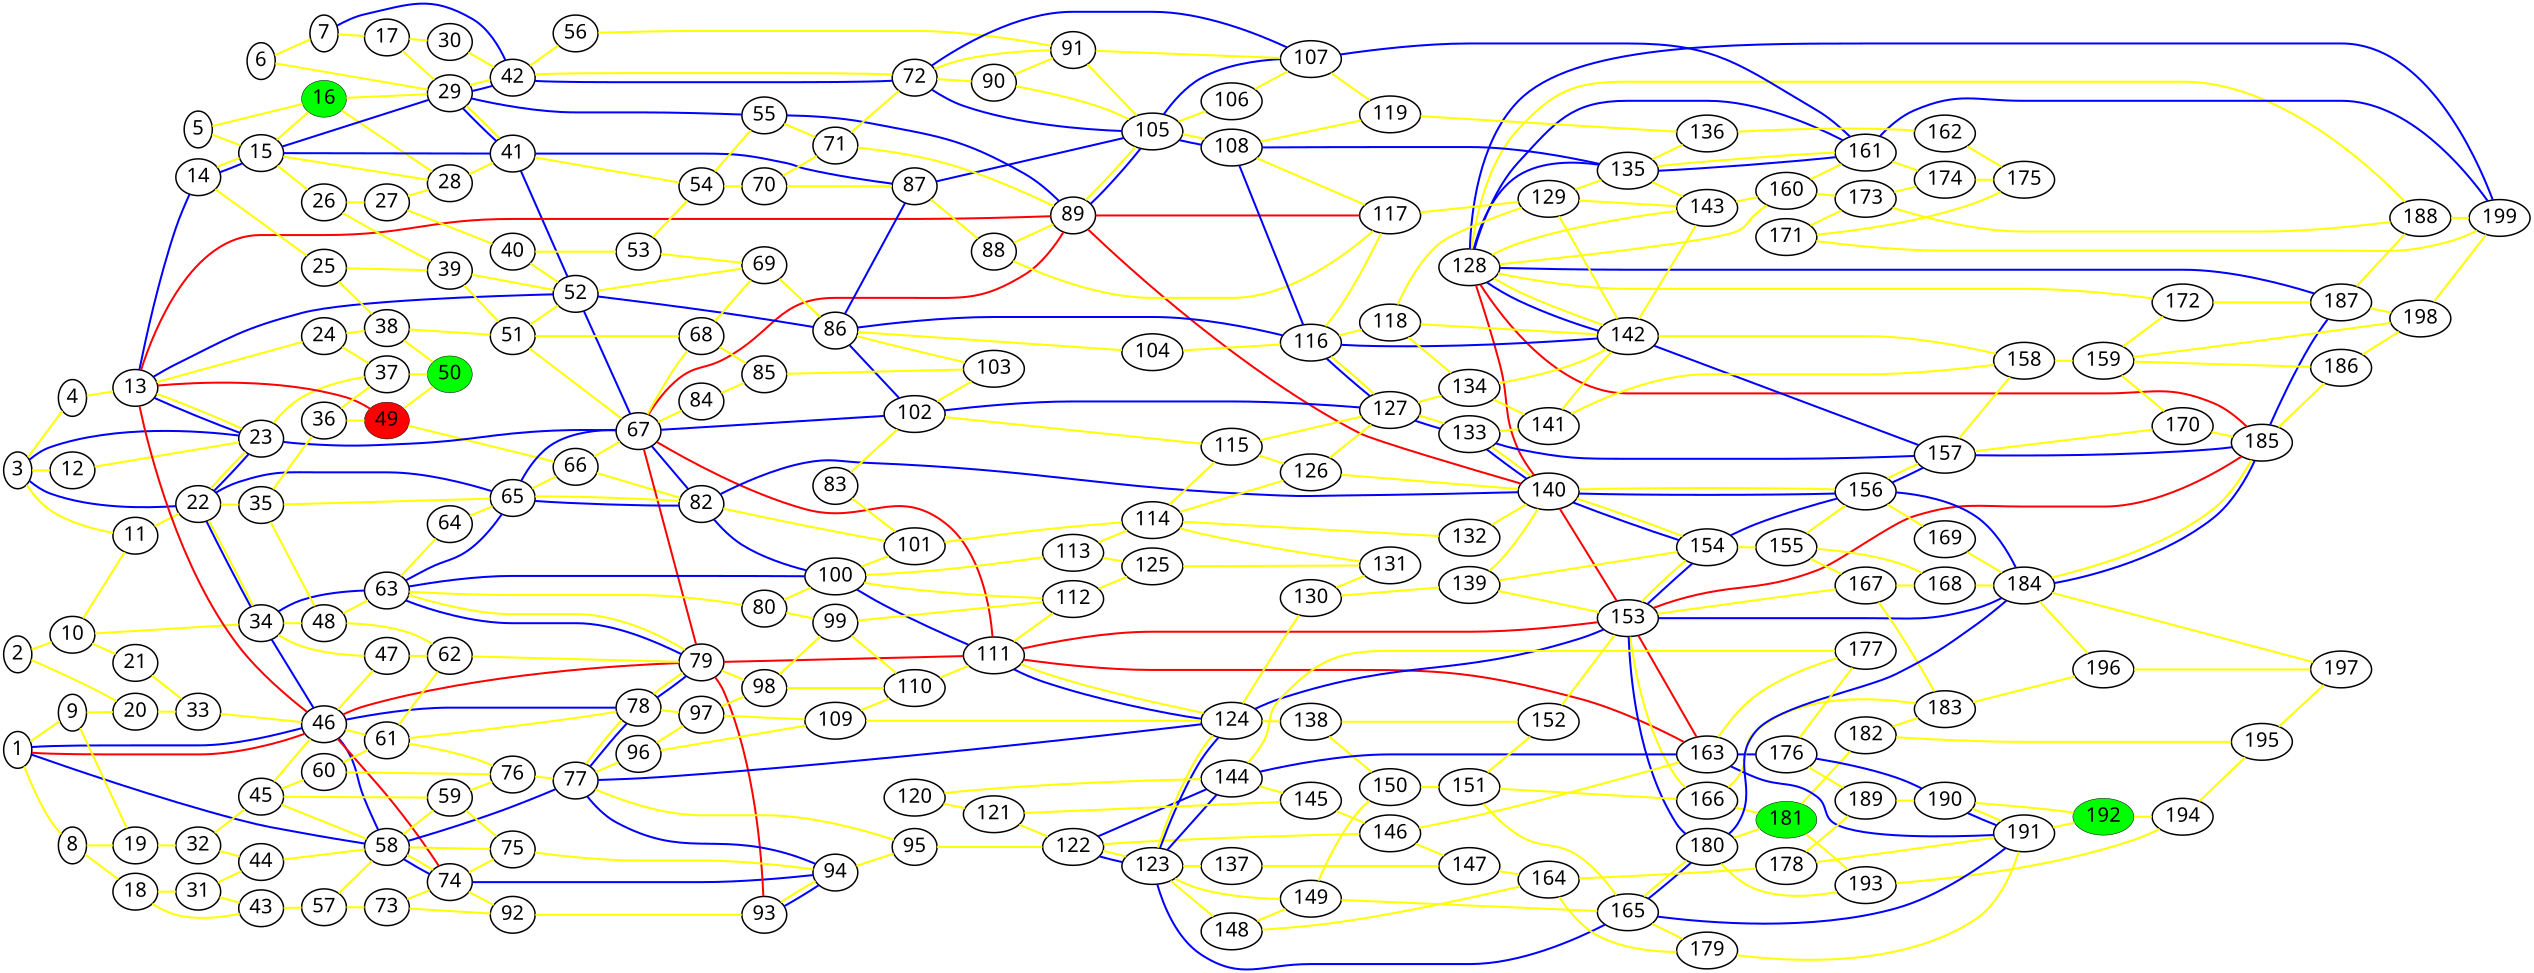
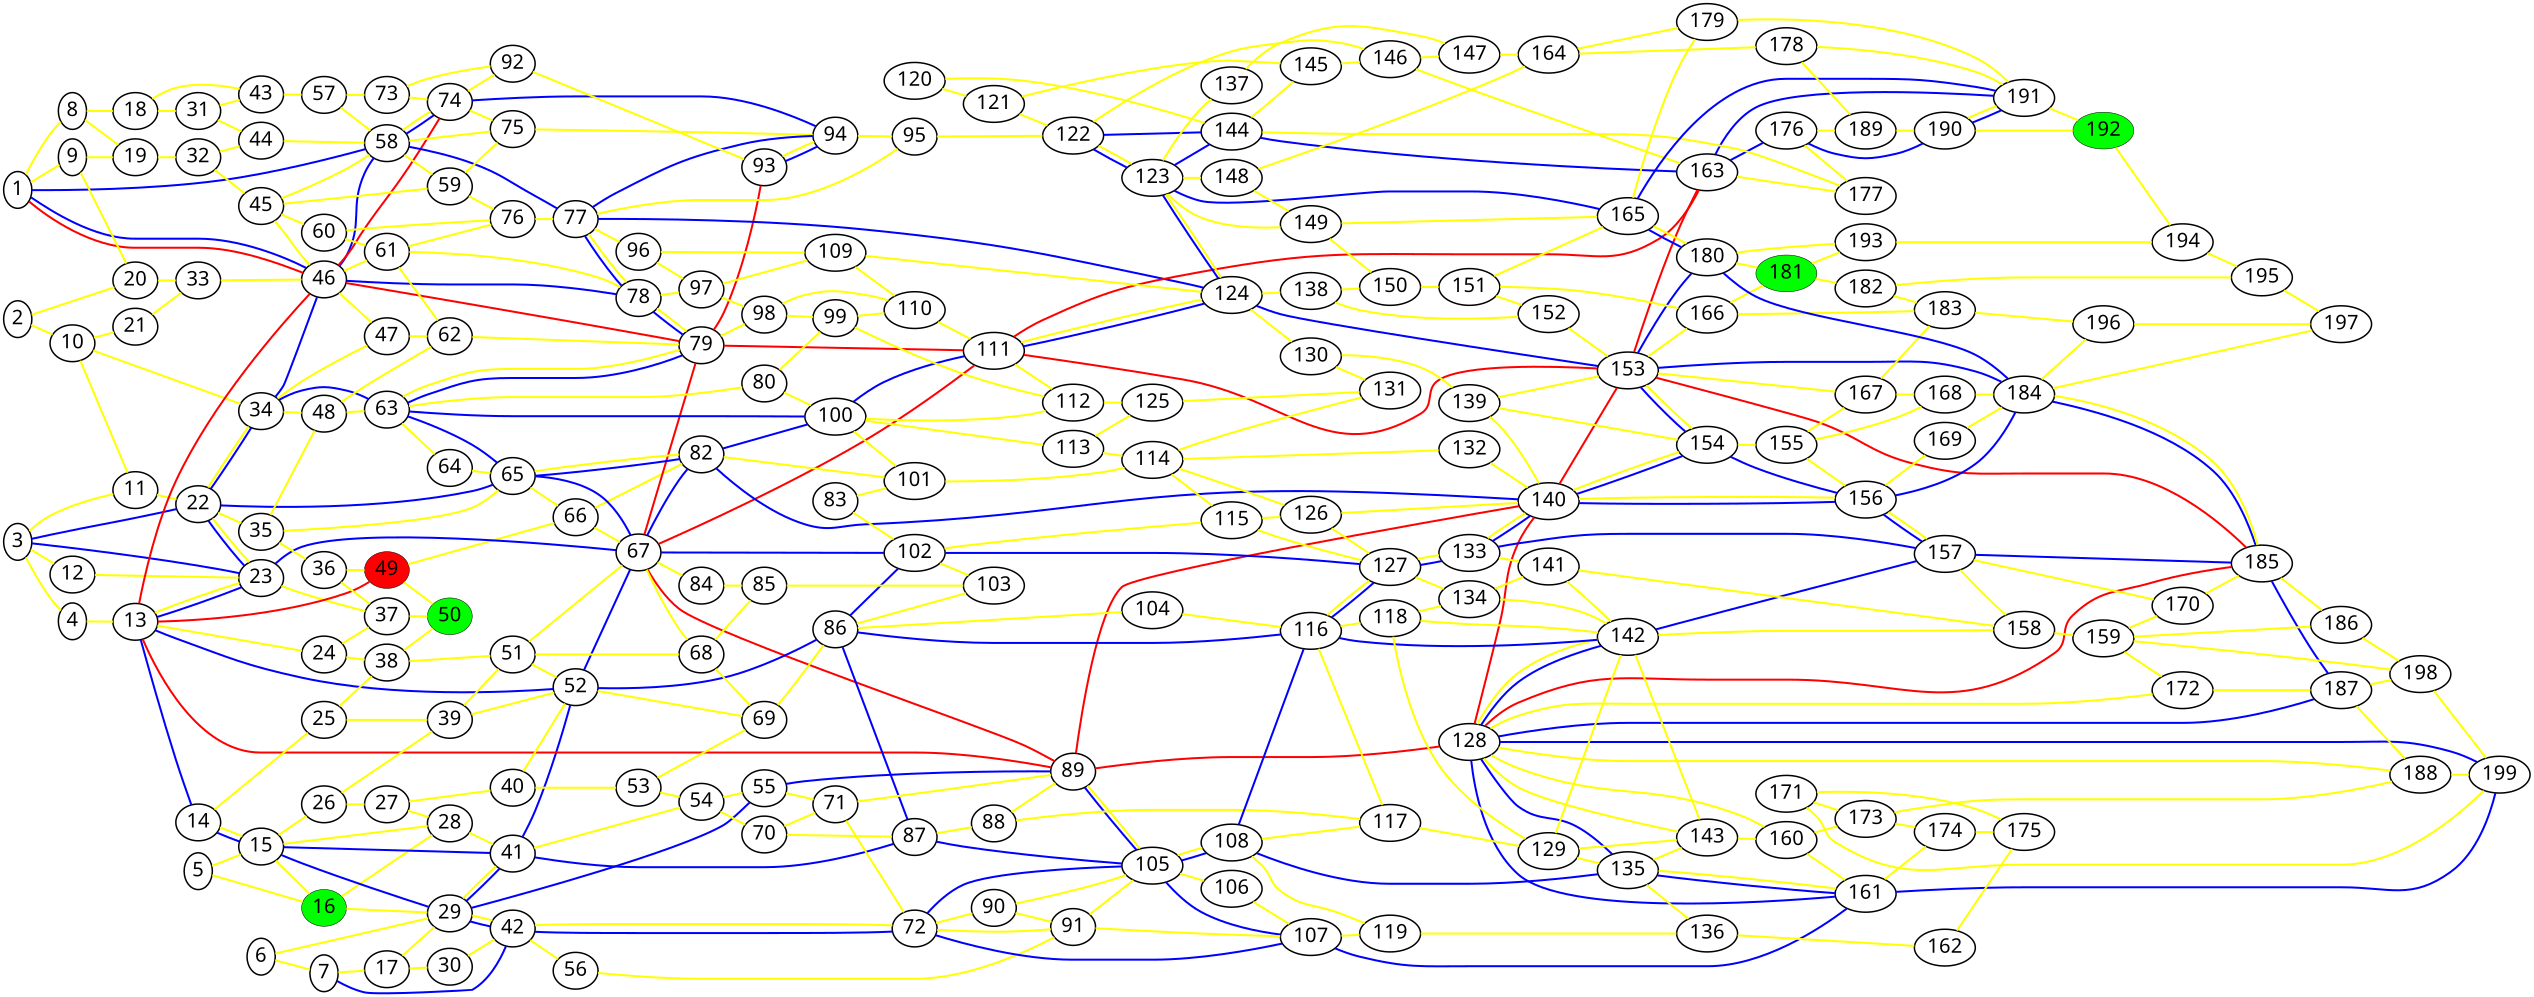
(1228, 215) -> (1267, 757)
